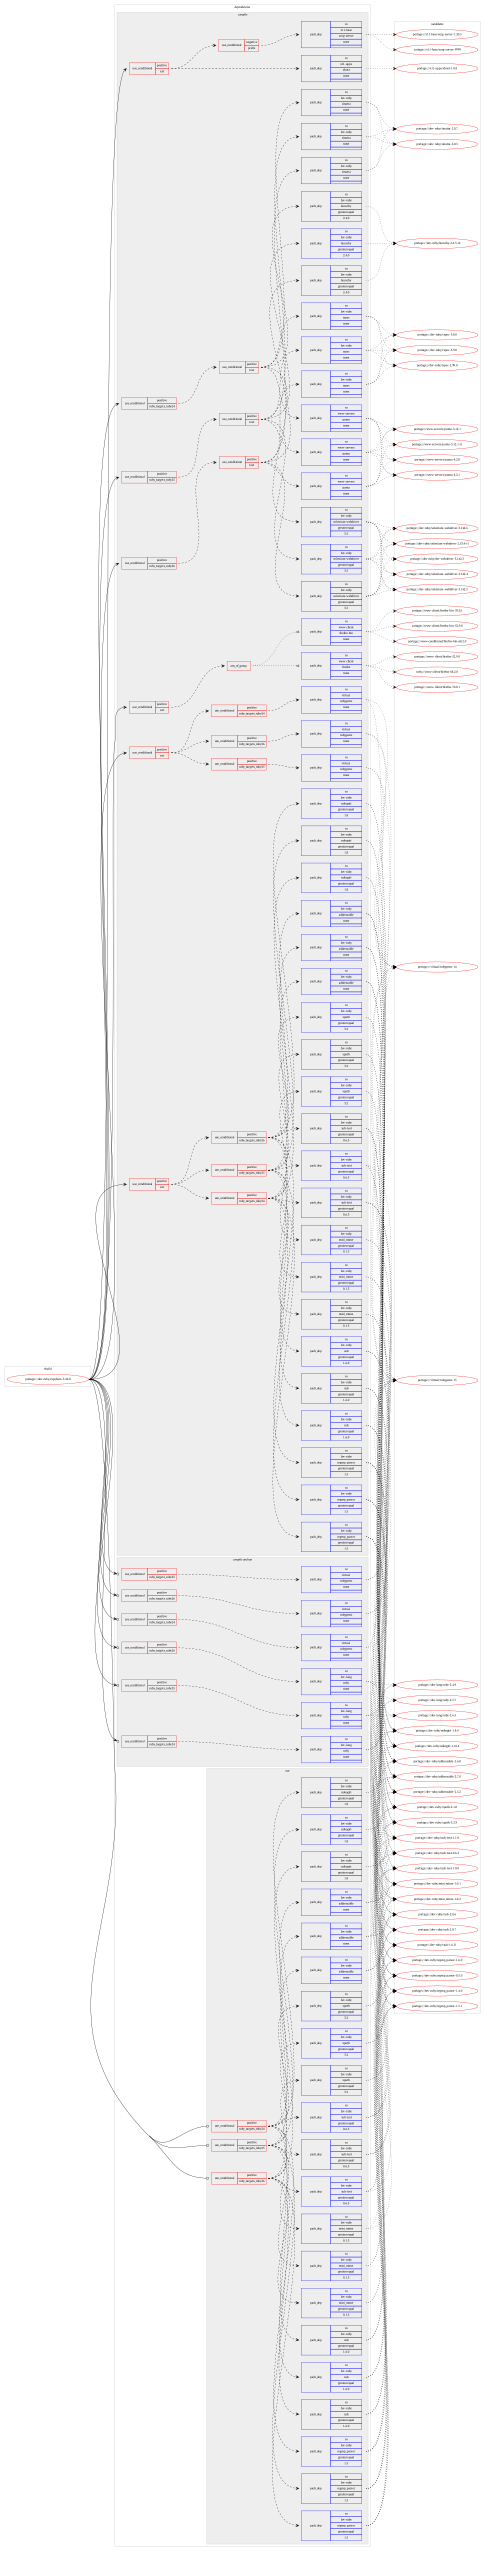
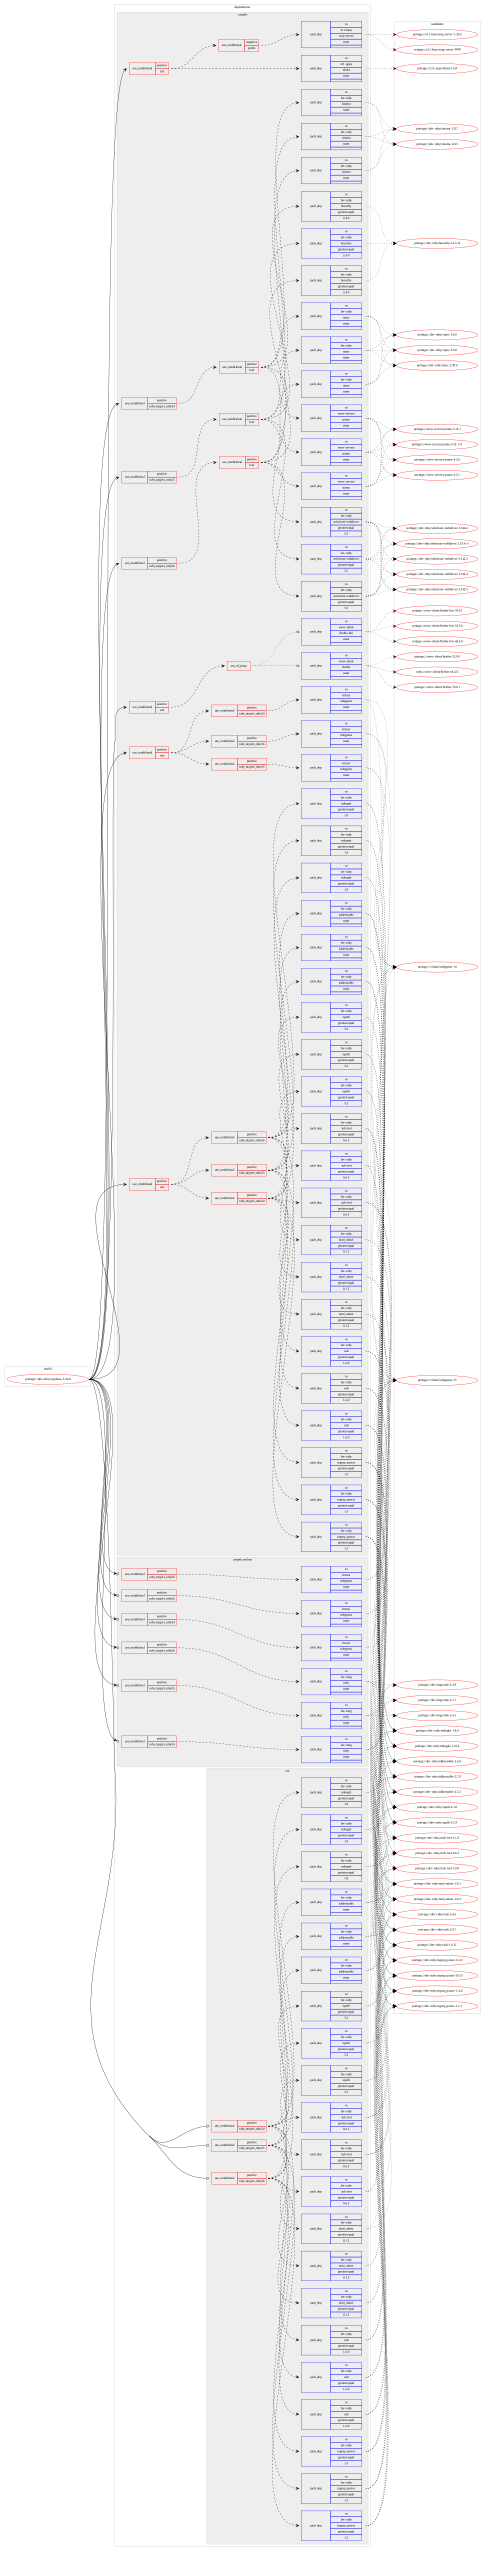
(437, 559) -> (437, 559)
(437, 641) -> (437, 641)
